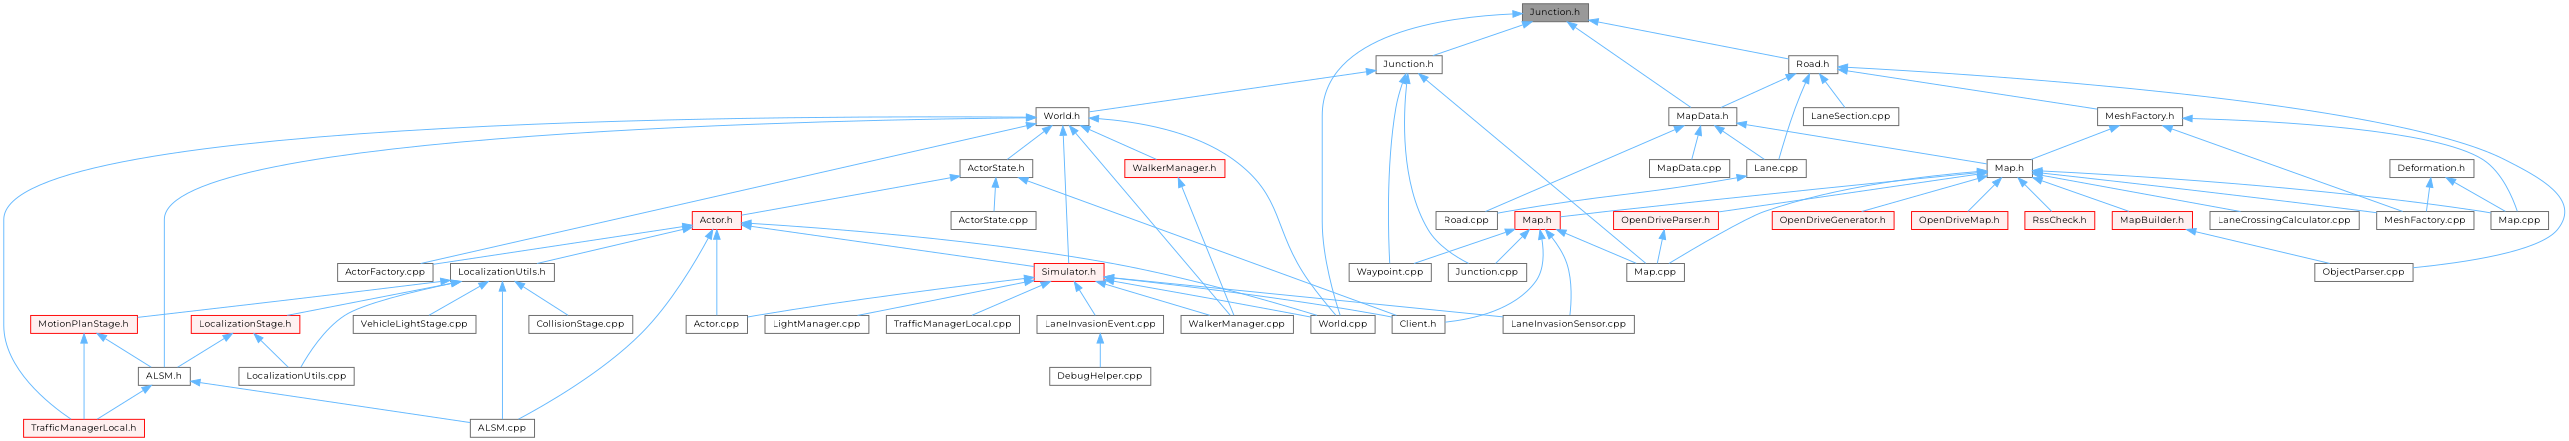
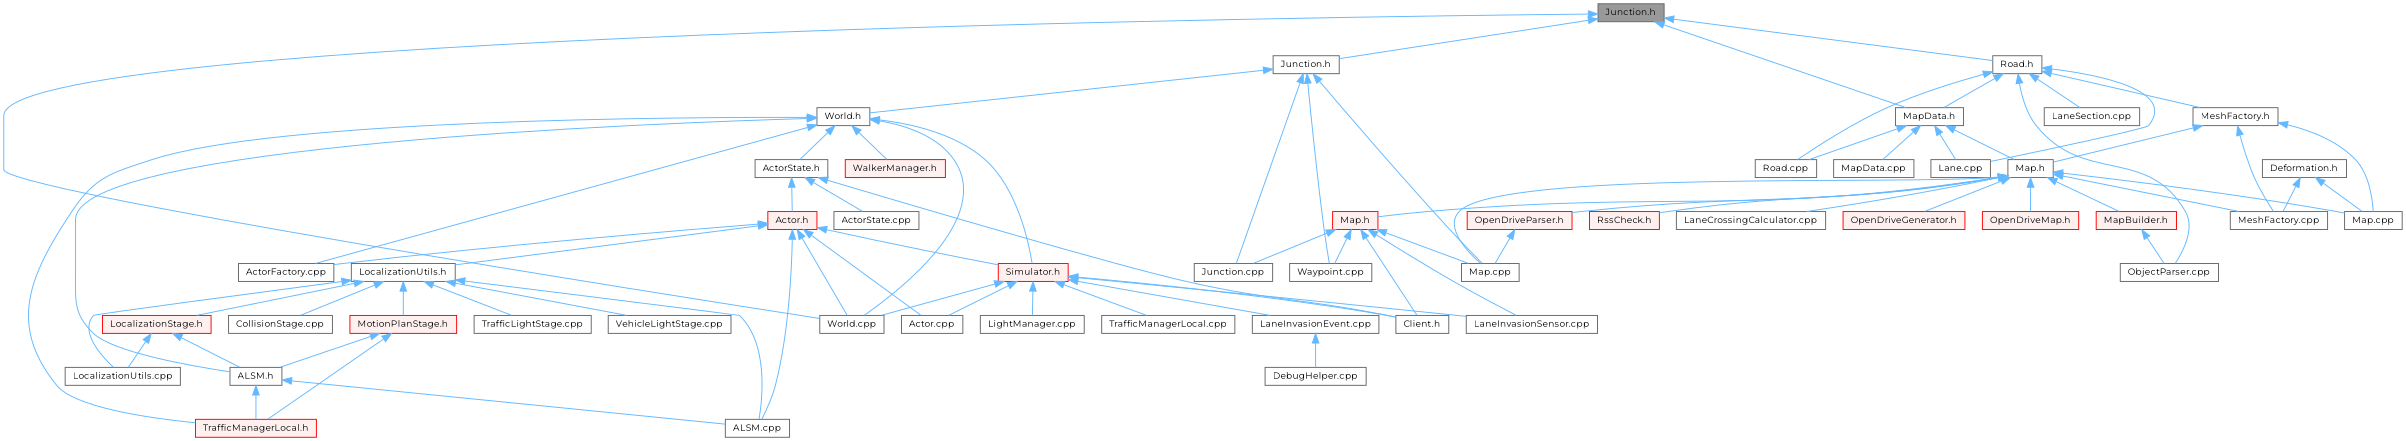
(1617, 195) -> (1886, 108)
none -> (533, 324)
(1237, 324) -> none
